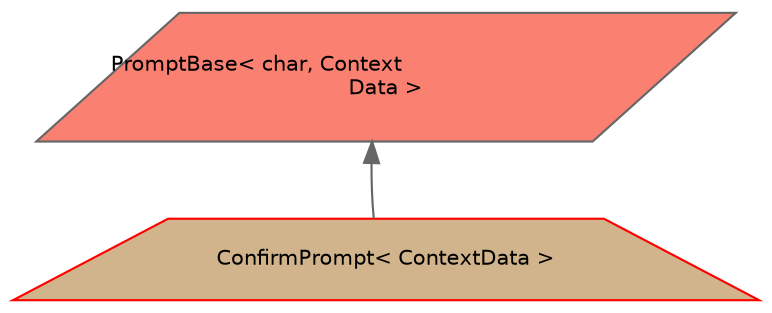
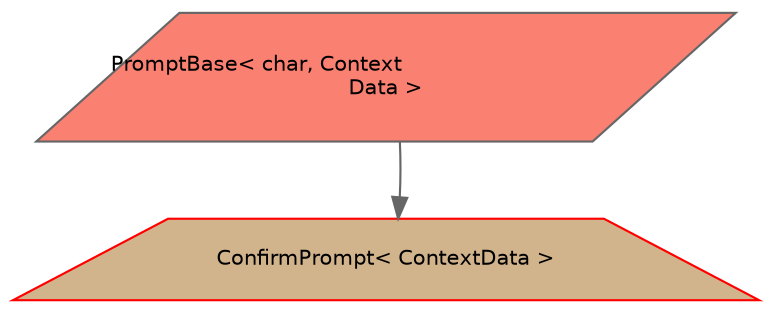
(372, 191) -> (400, 169)
